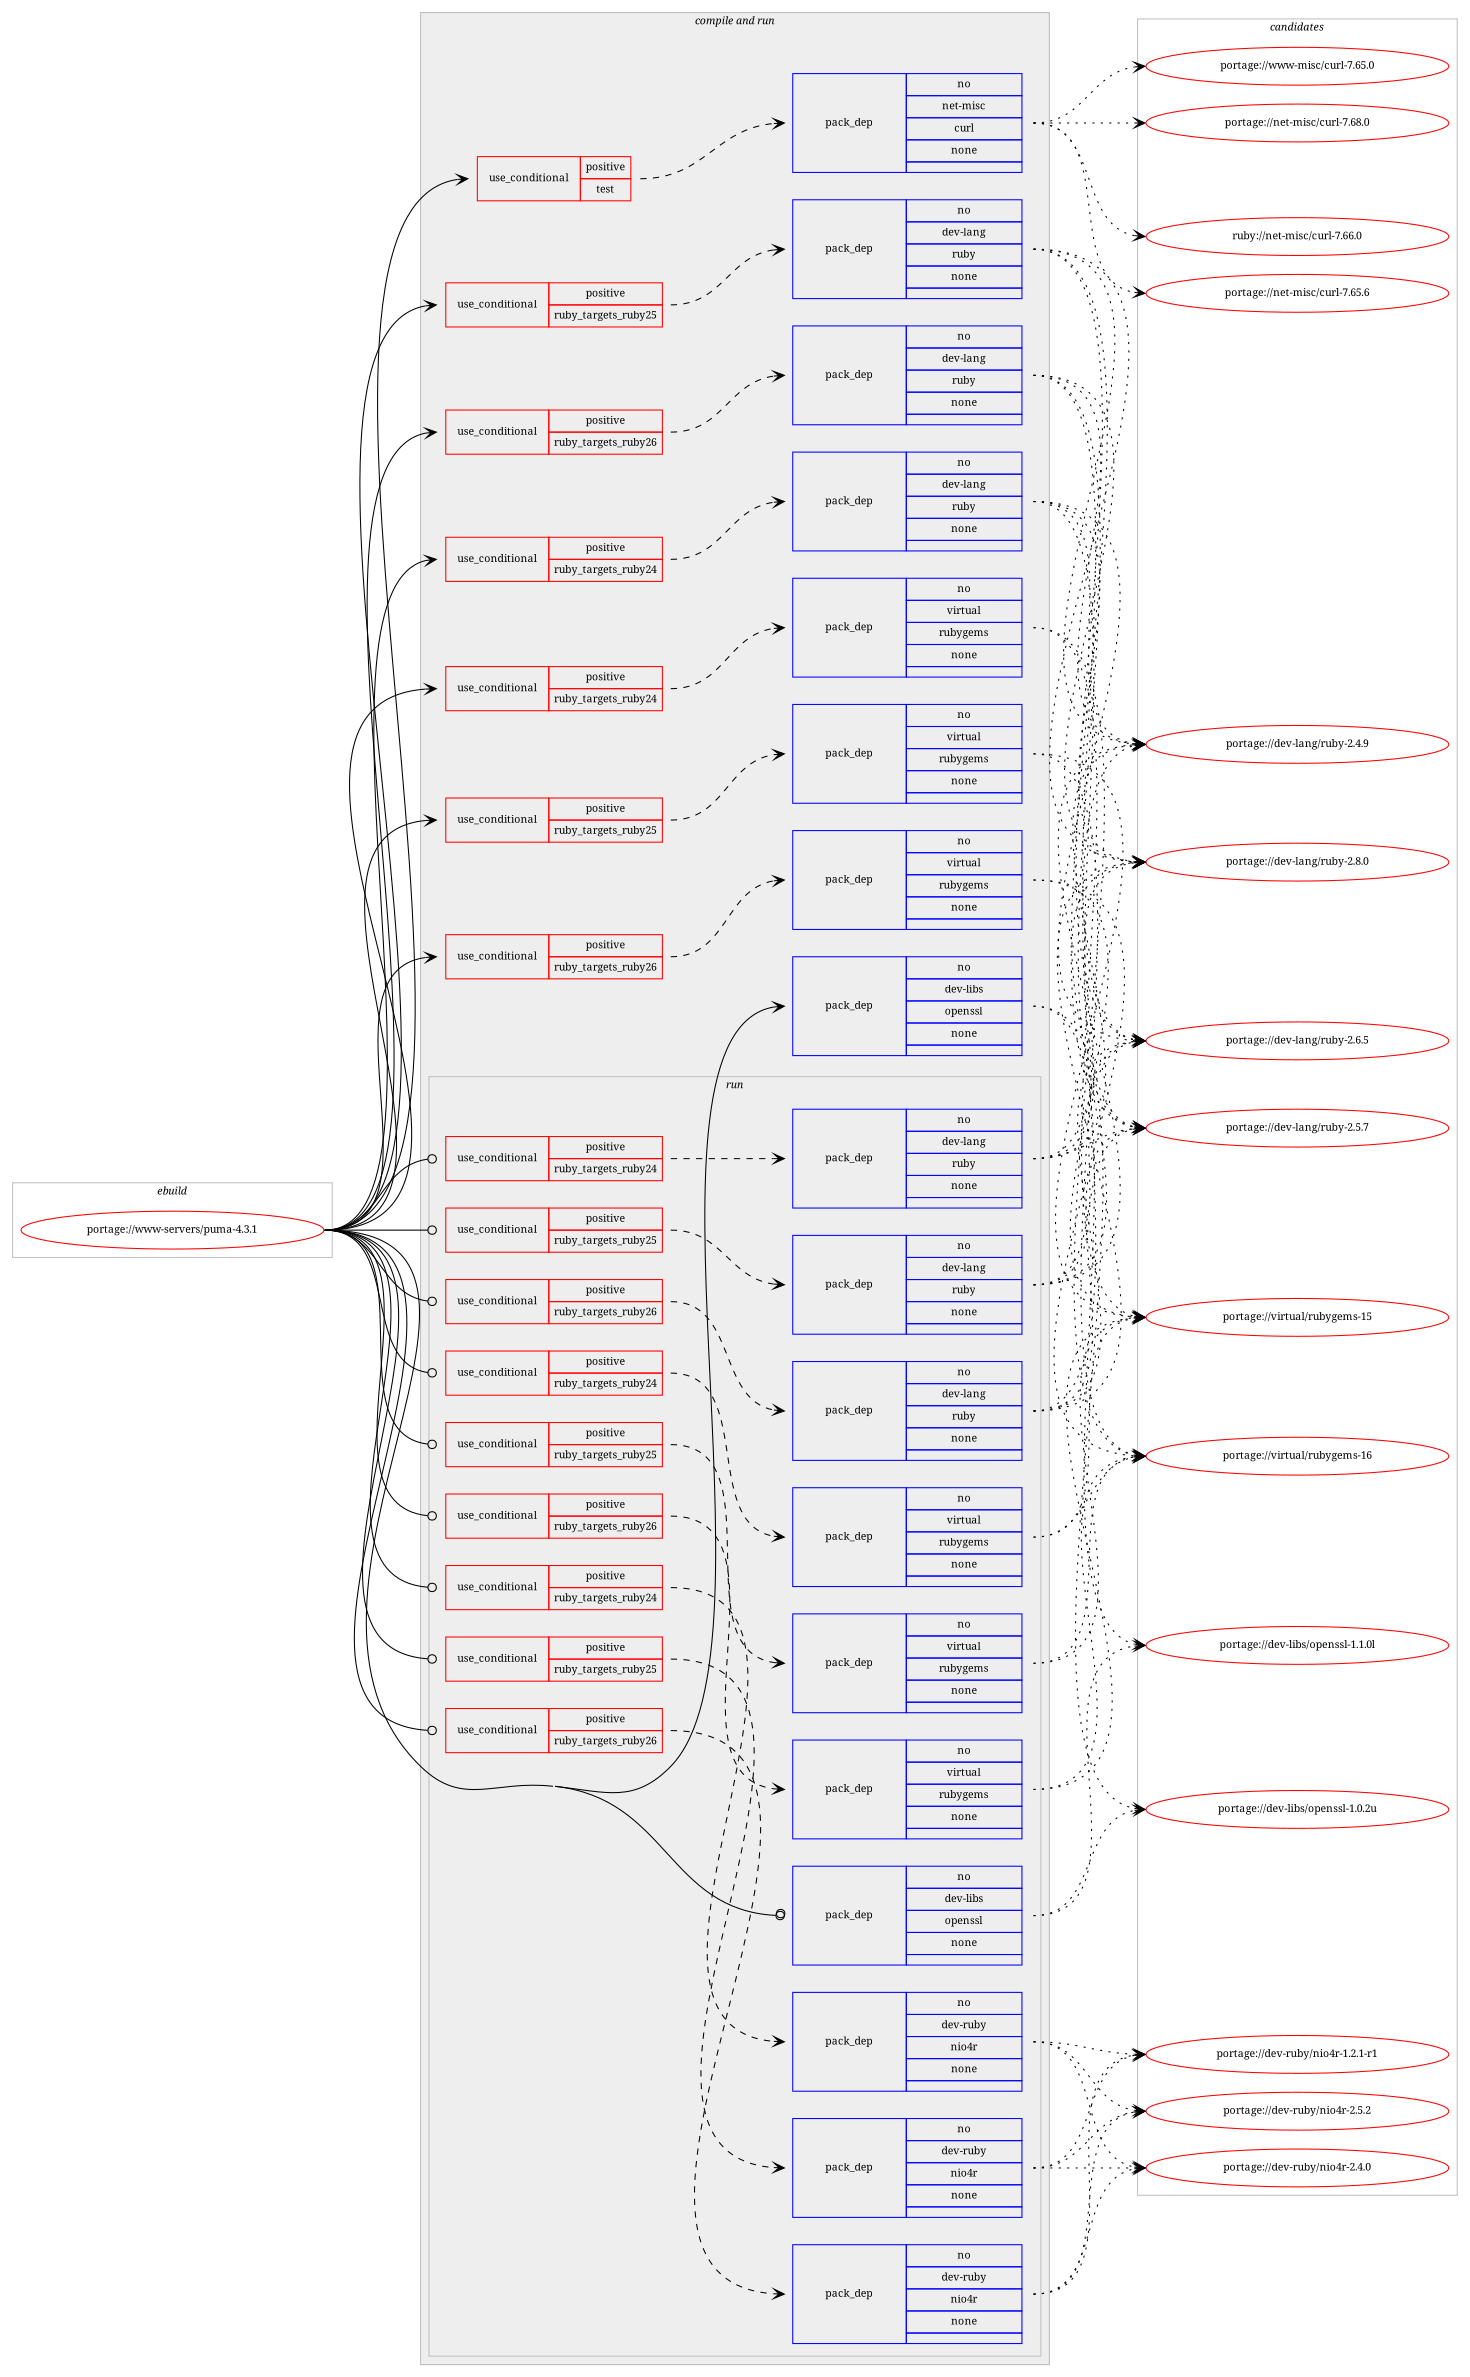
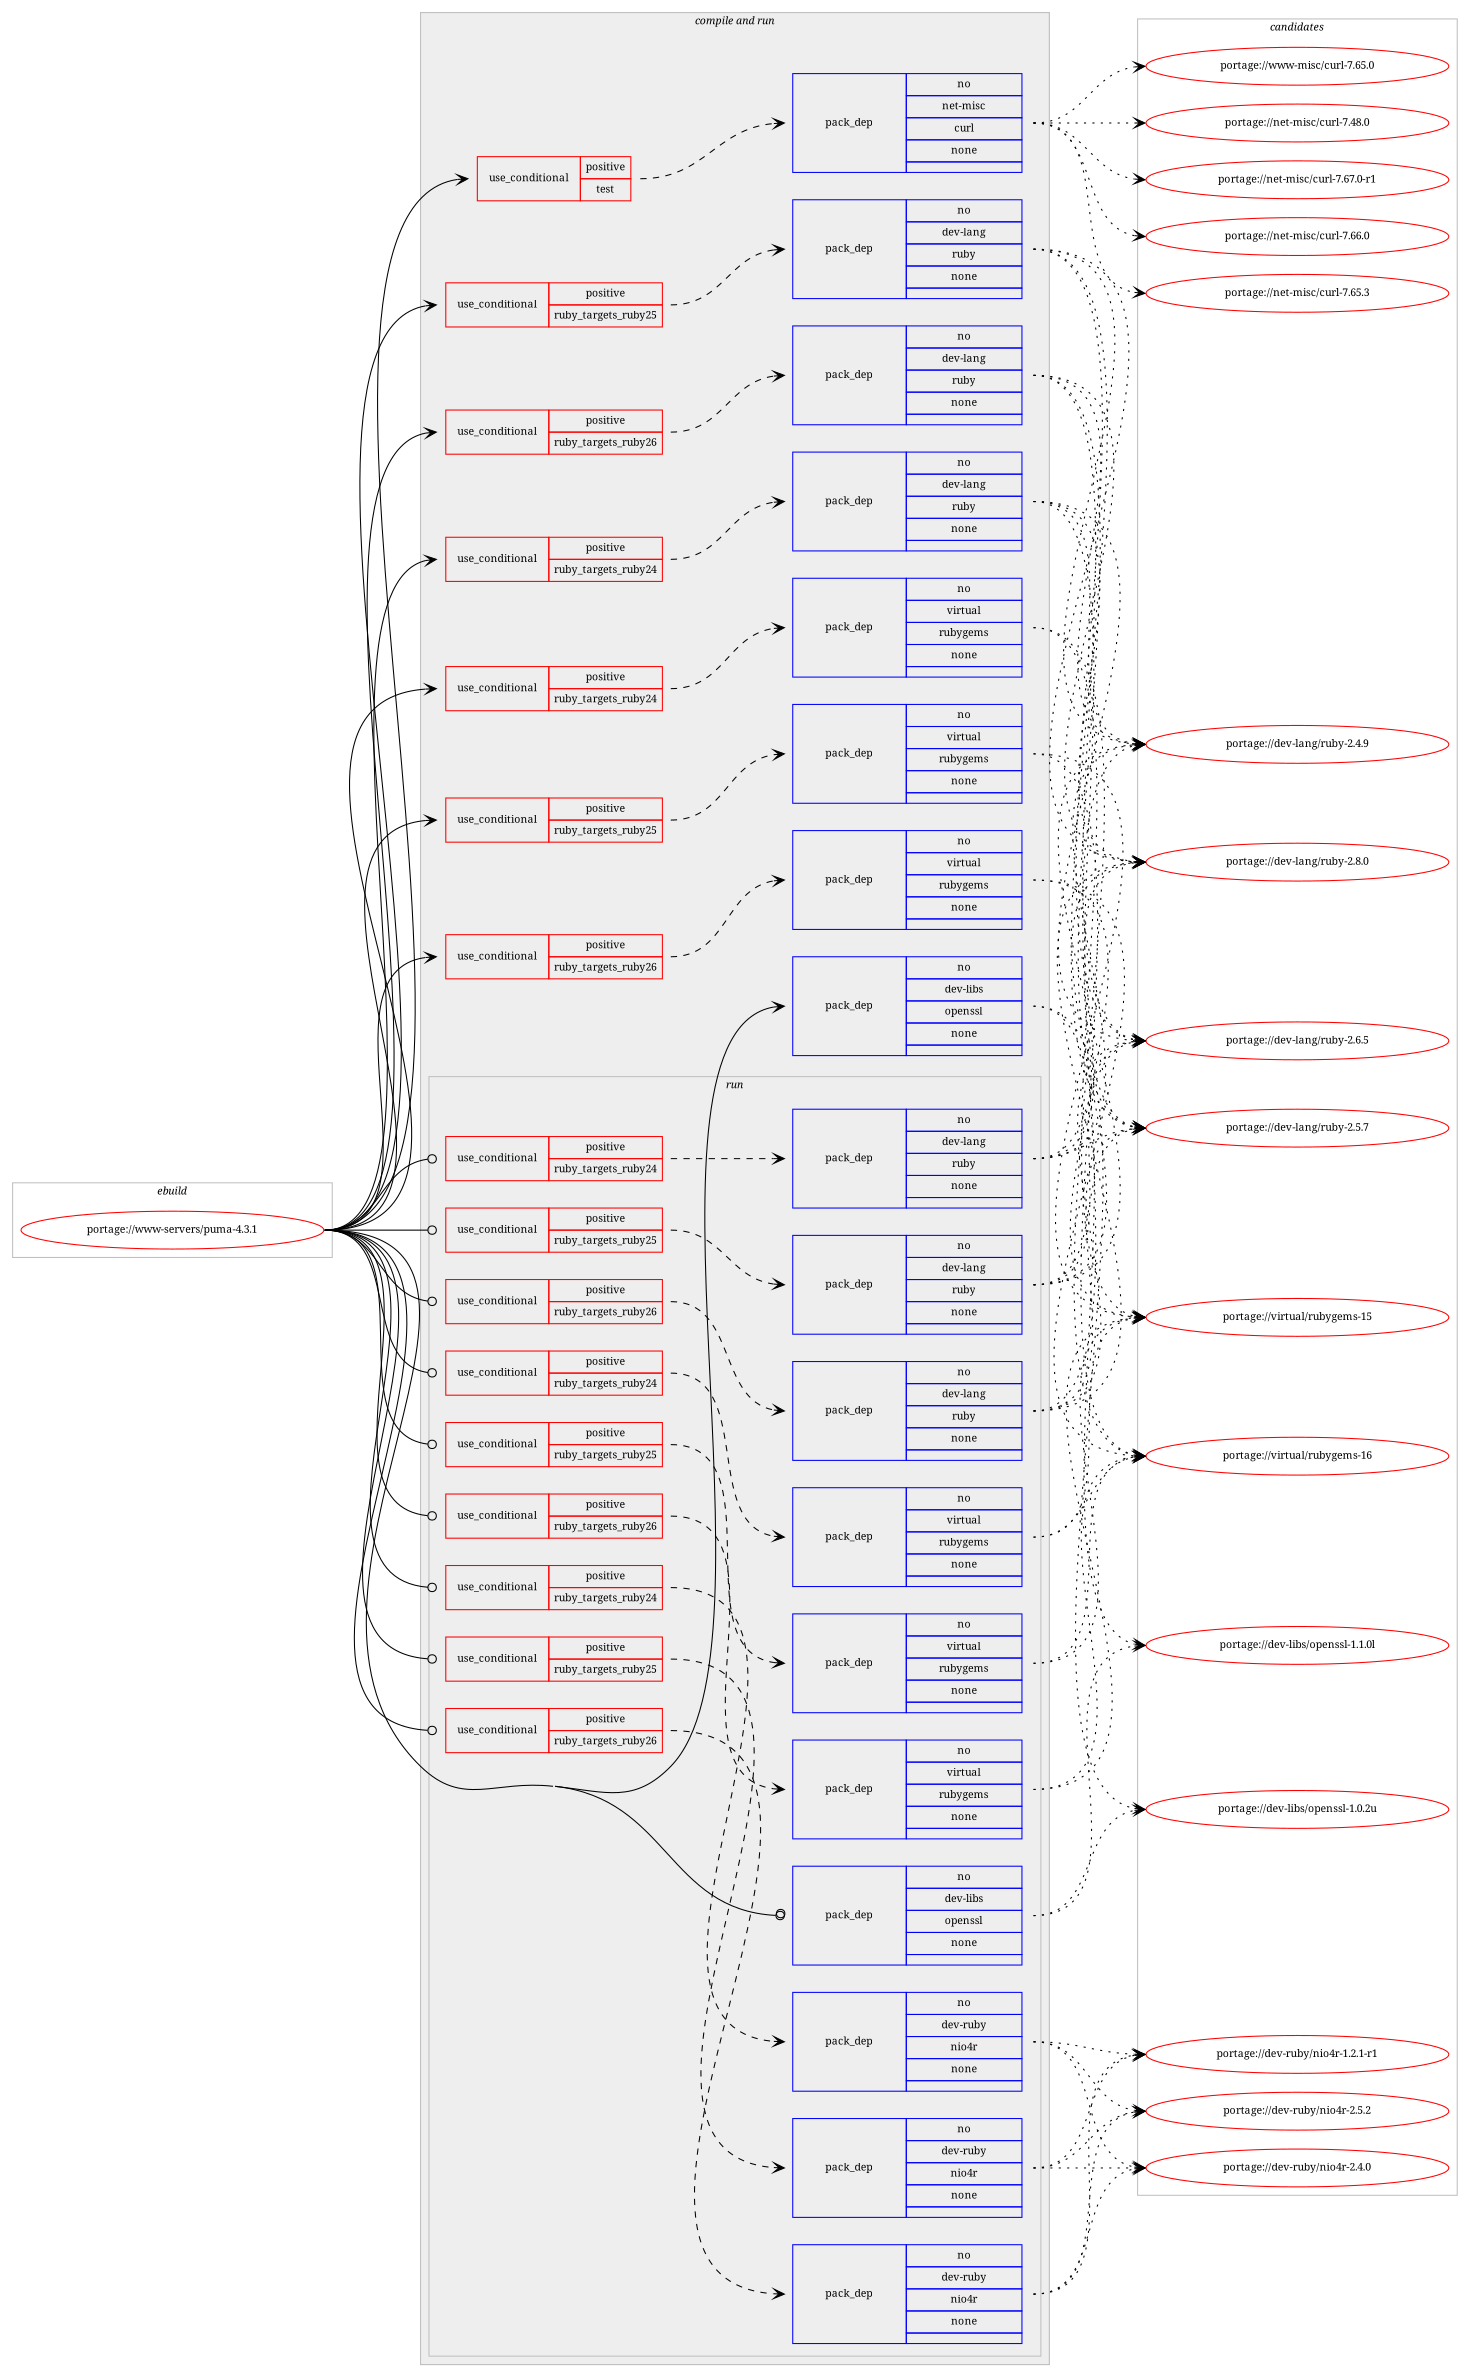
(1297, 123) -> (1297, 123)
none -> (1297, 180)
(1297, 237) -> (1297, 237)
(1297, 293) -> (1297, 293)
